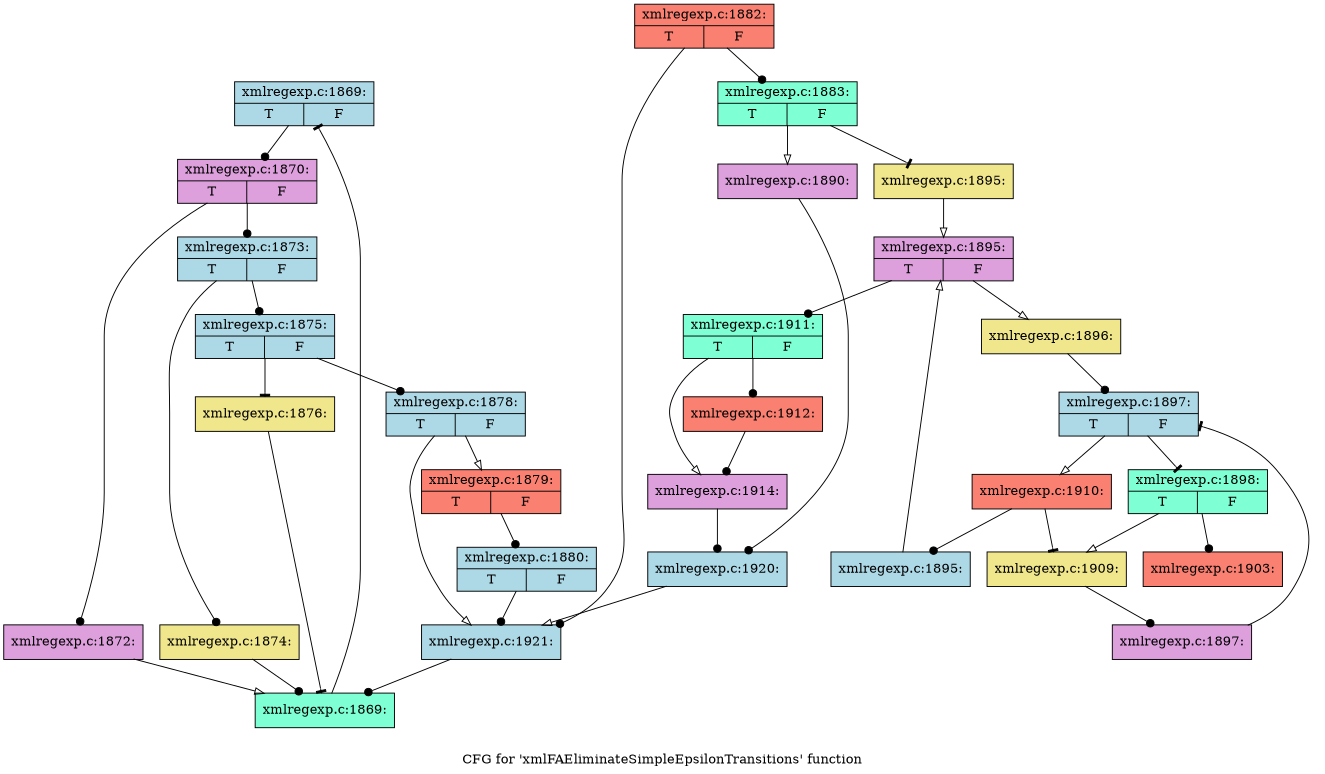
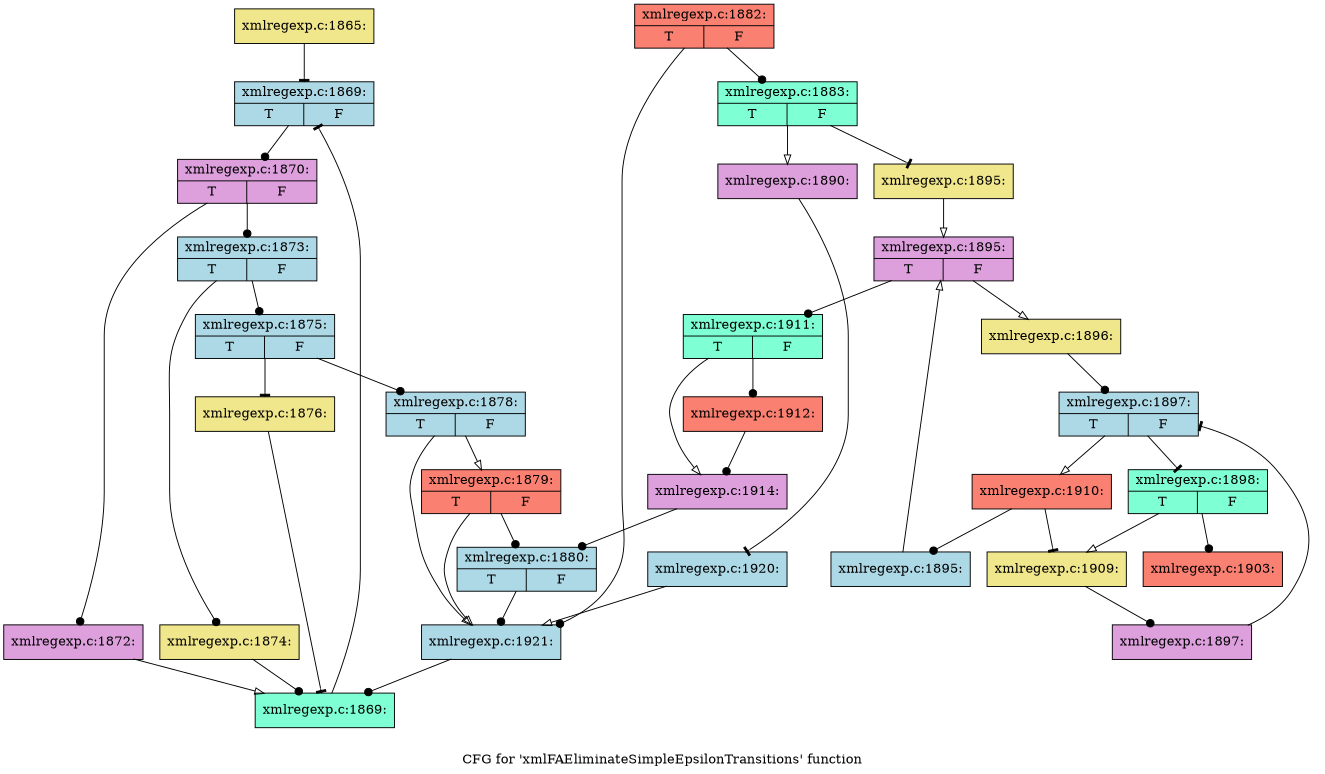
none -> (304, 26)
(848, 388) -> (848, 388)
(717, 527) -> (631, 527)
none -> (445, 565)
